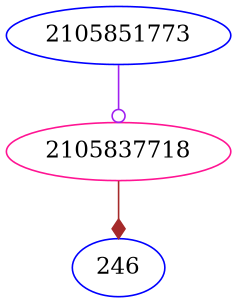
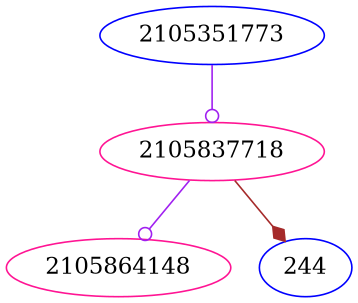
(119, 35) -> (212, 35)
none -> (119, 268)
(119, 268) -> (306, 268)
